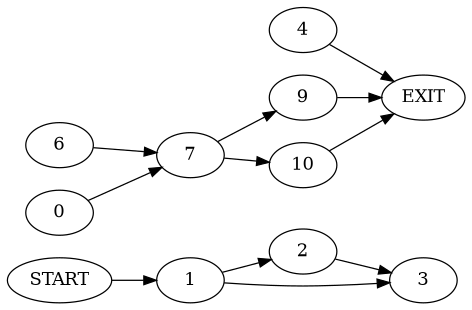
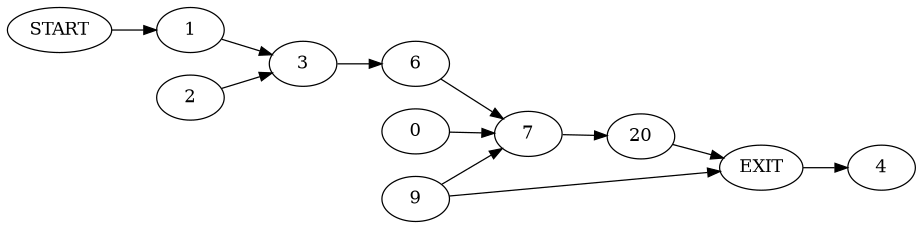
(356, 60) -> (819, 168)
none -> (353, 64)
(241, 129) -> (466, 170)
(303, 165) -> (641, 136)
(241, 268) -> none
